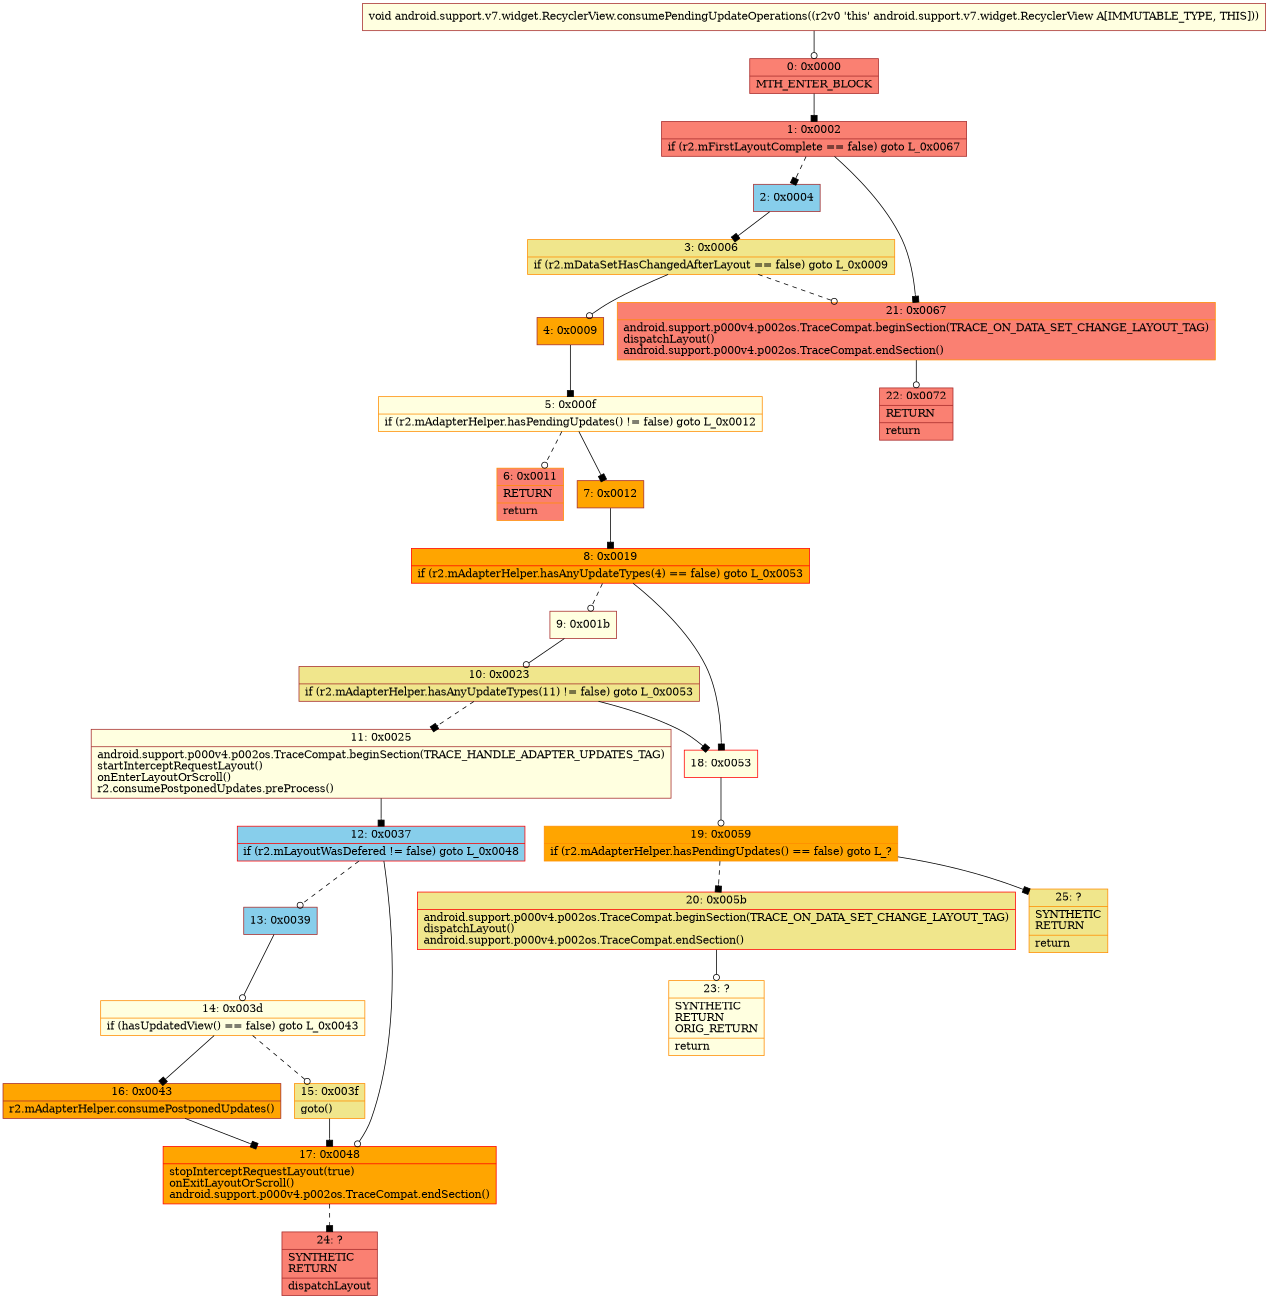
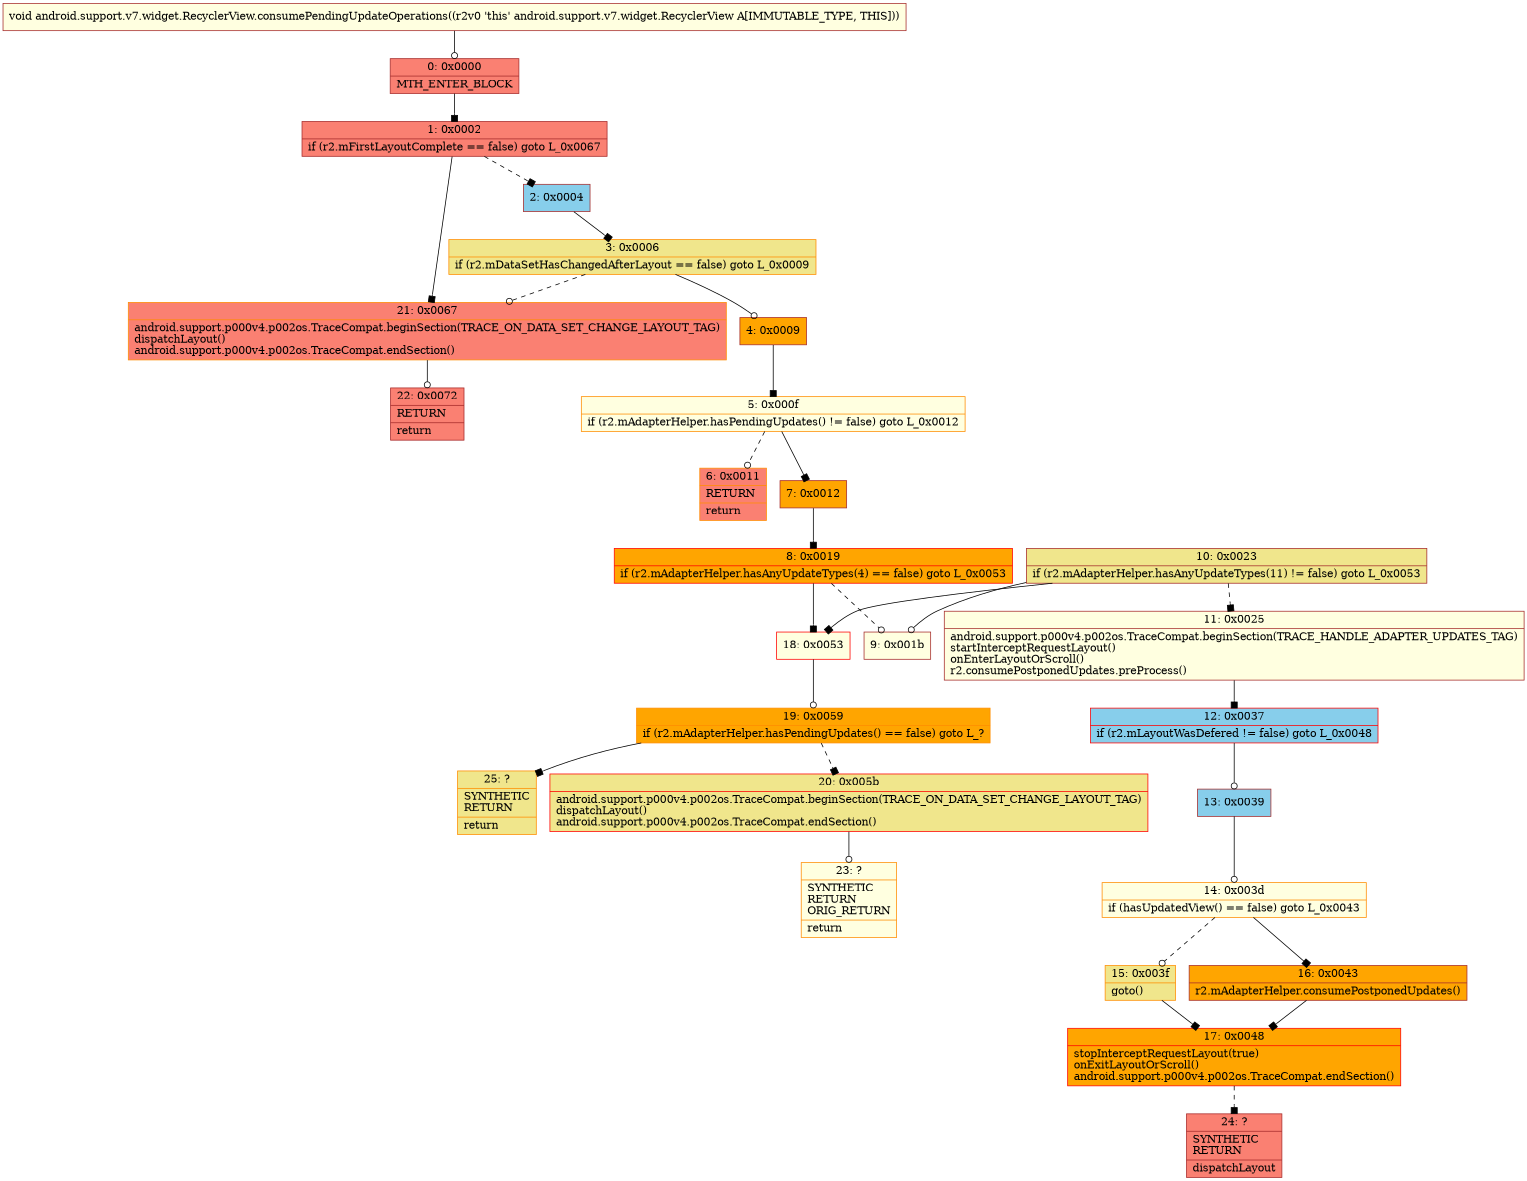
(547, 651) -> (967, 599)
(331, 882) -> (1234, 763)
(391, 1004) -> none
